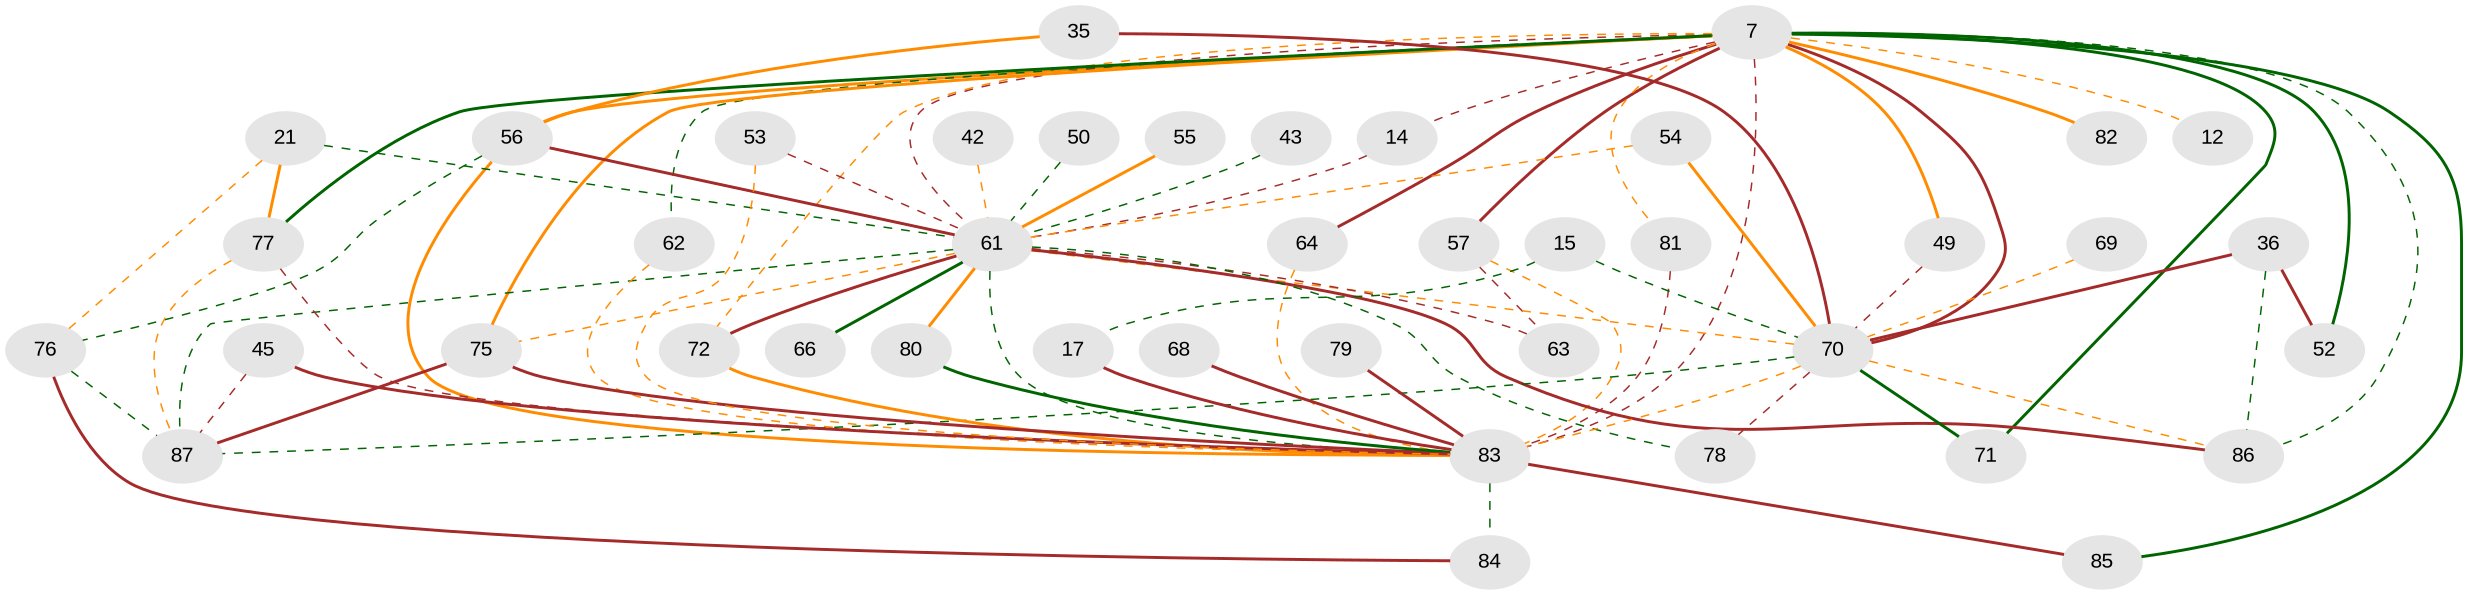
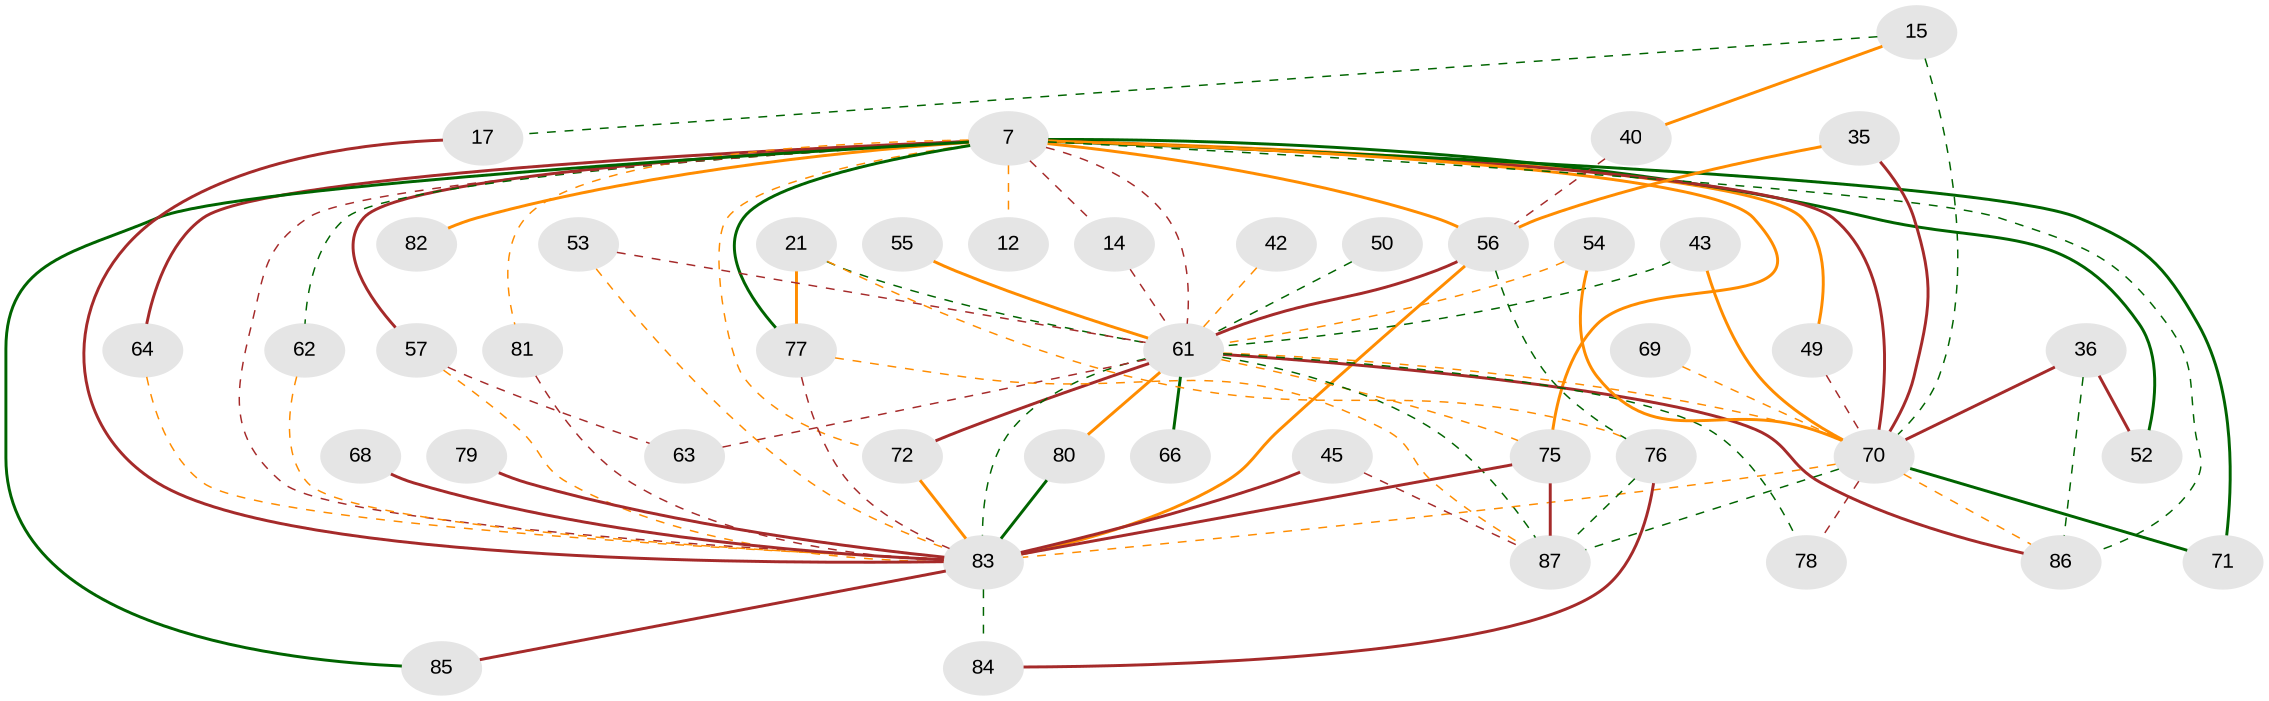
none -> (1631, 138)
none -> (1755, 371)
